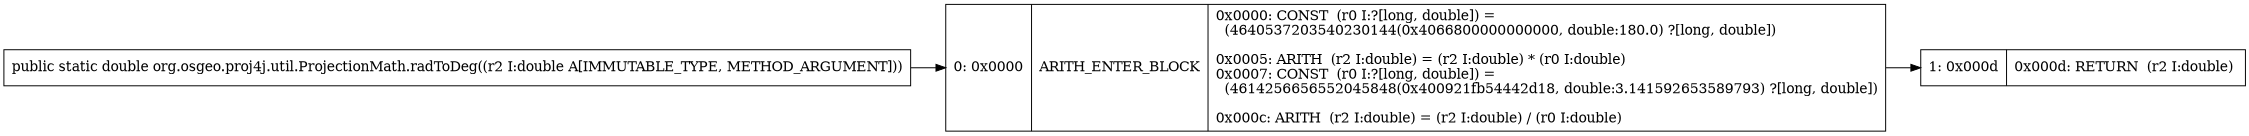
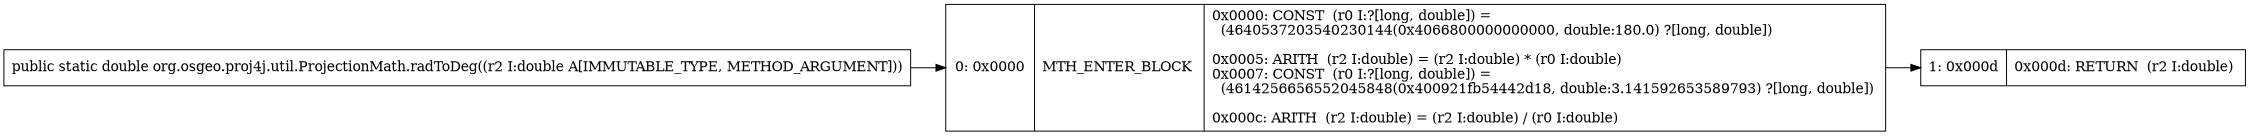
(1120, 67) -> (1117, 67)
